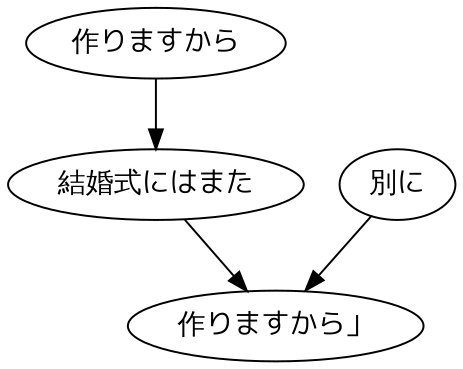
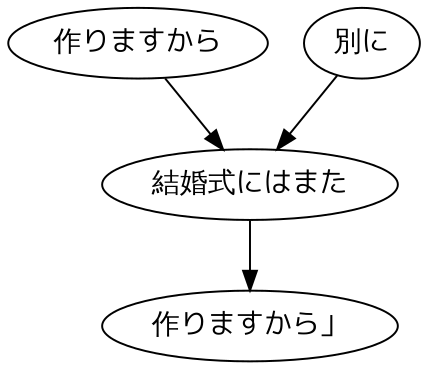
(345, 246) -> (313, 105)
